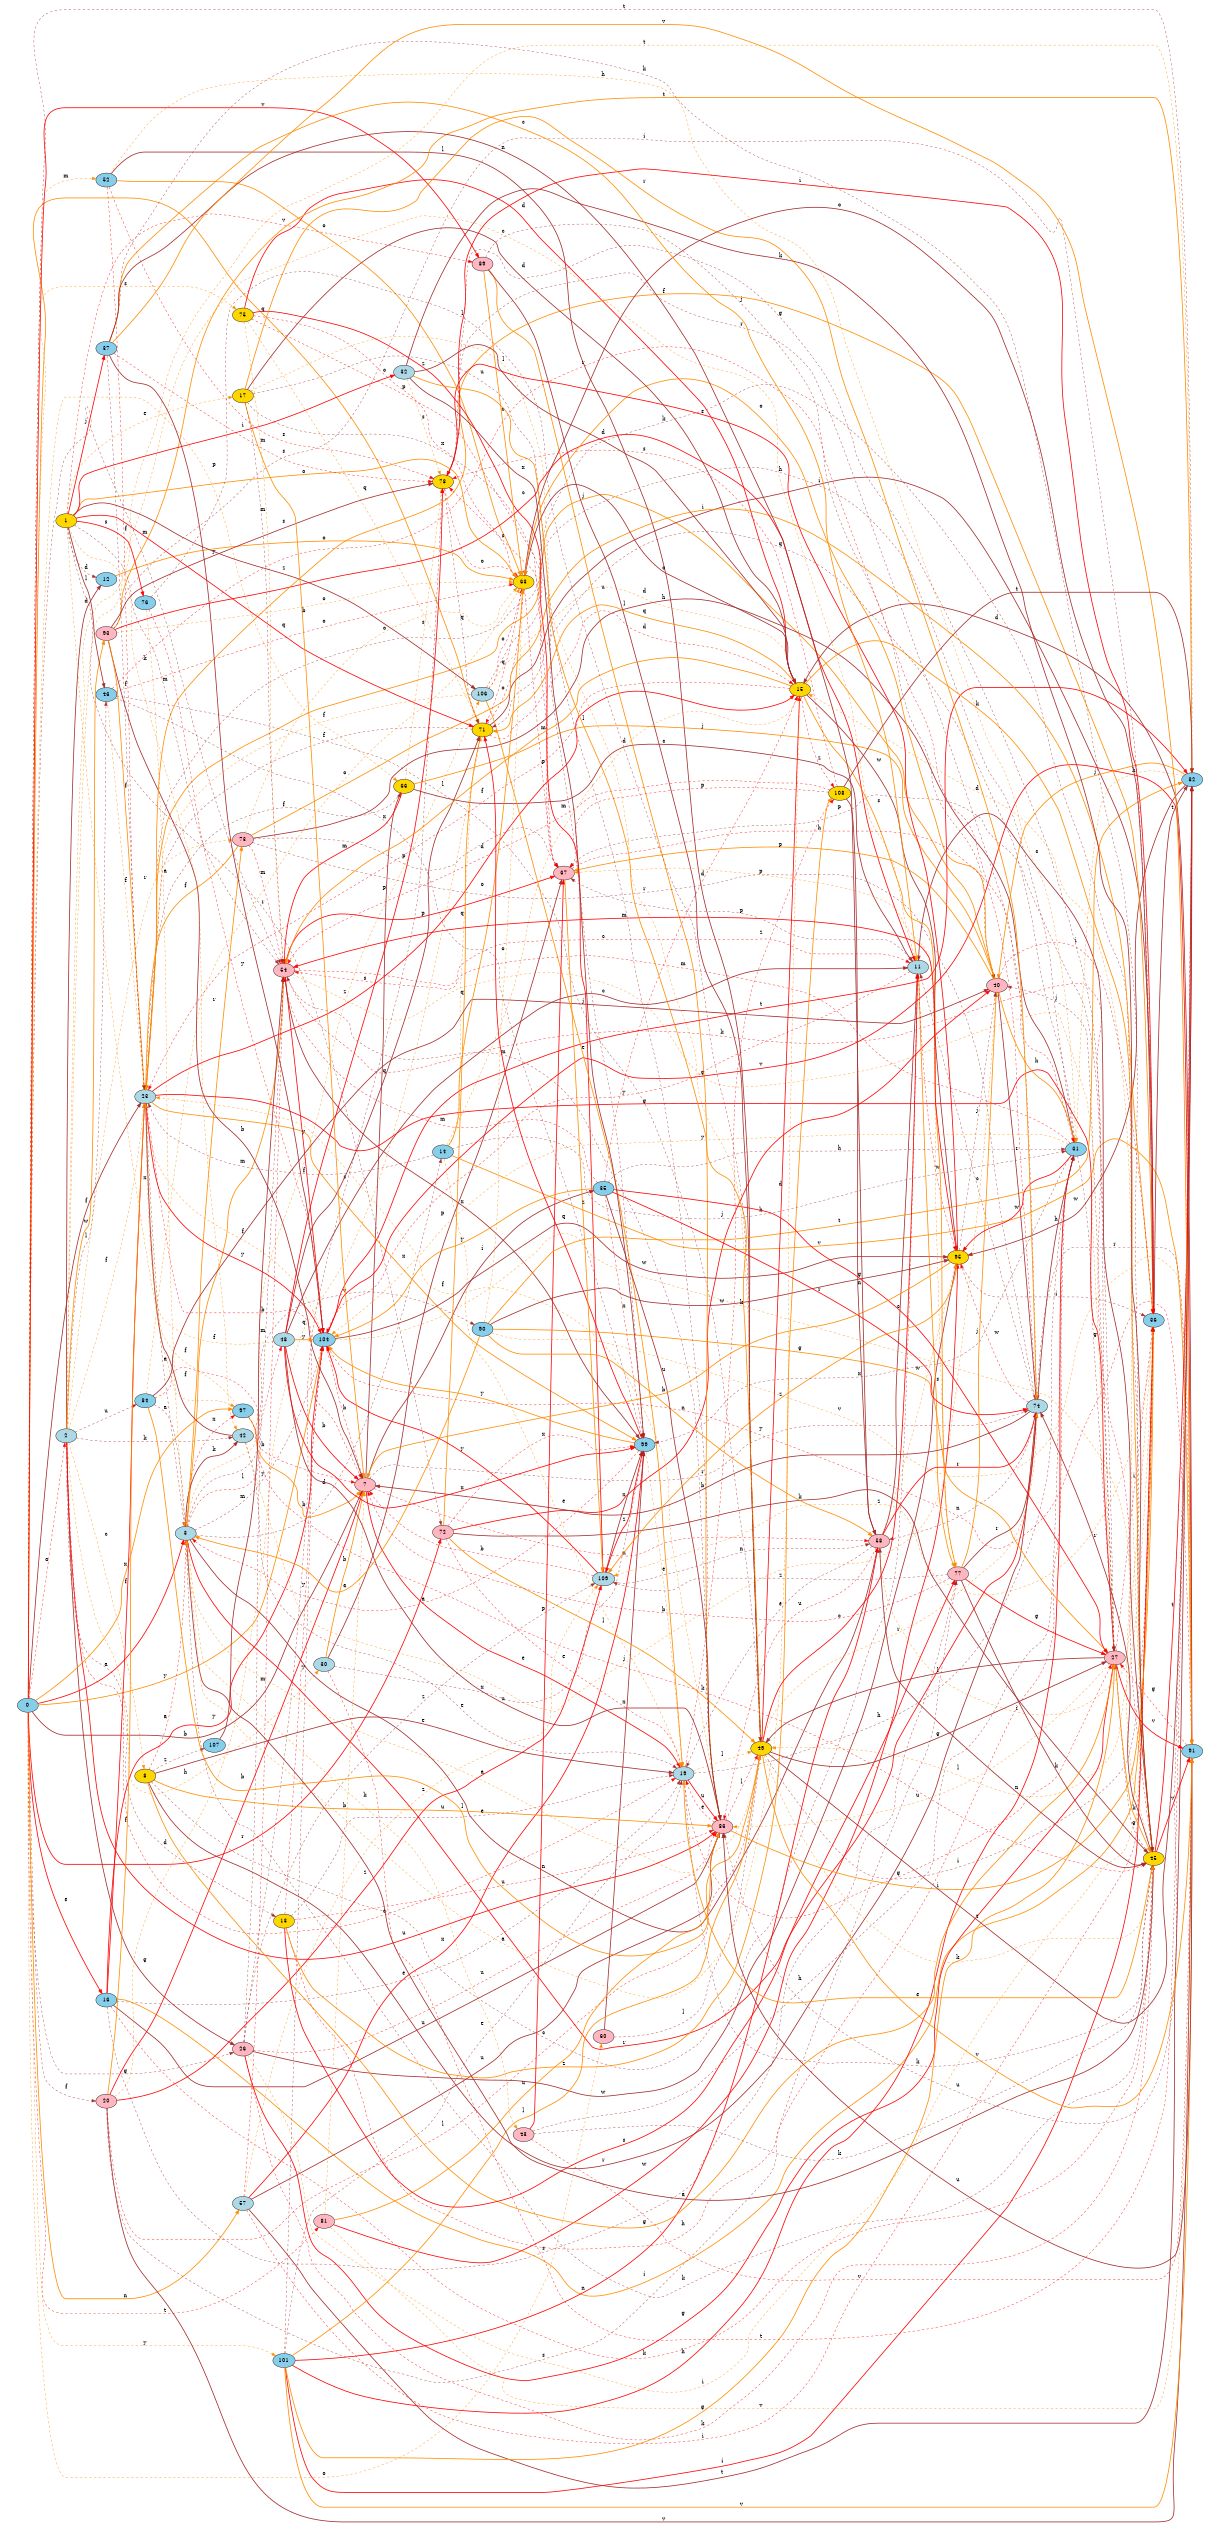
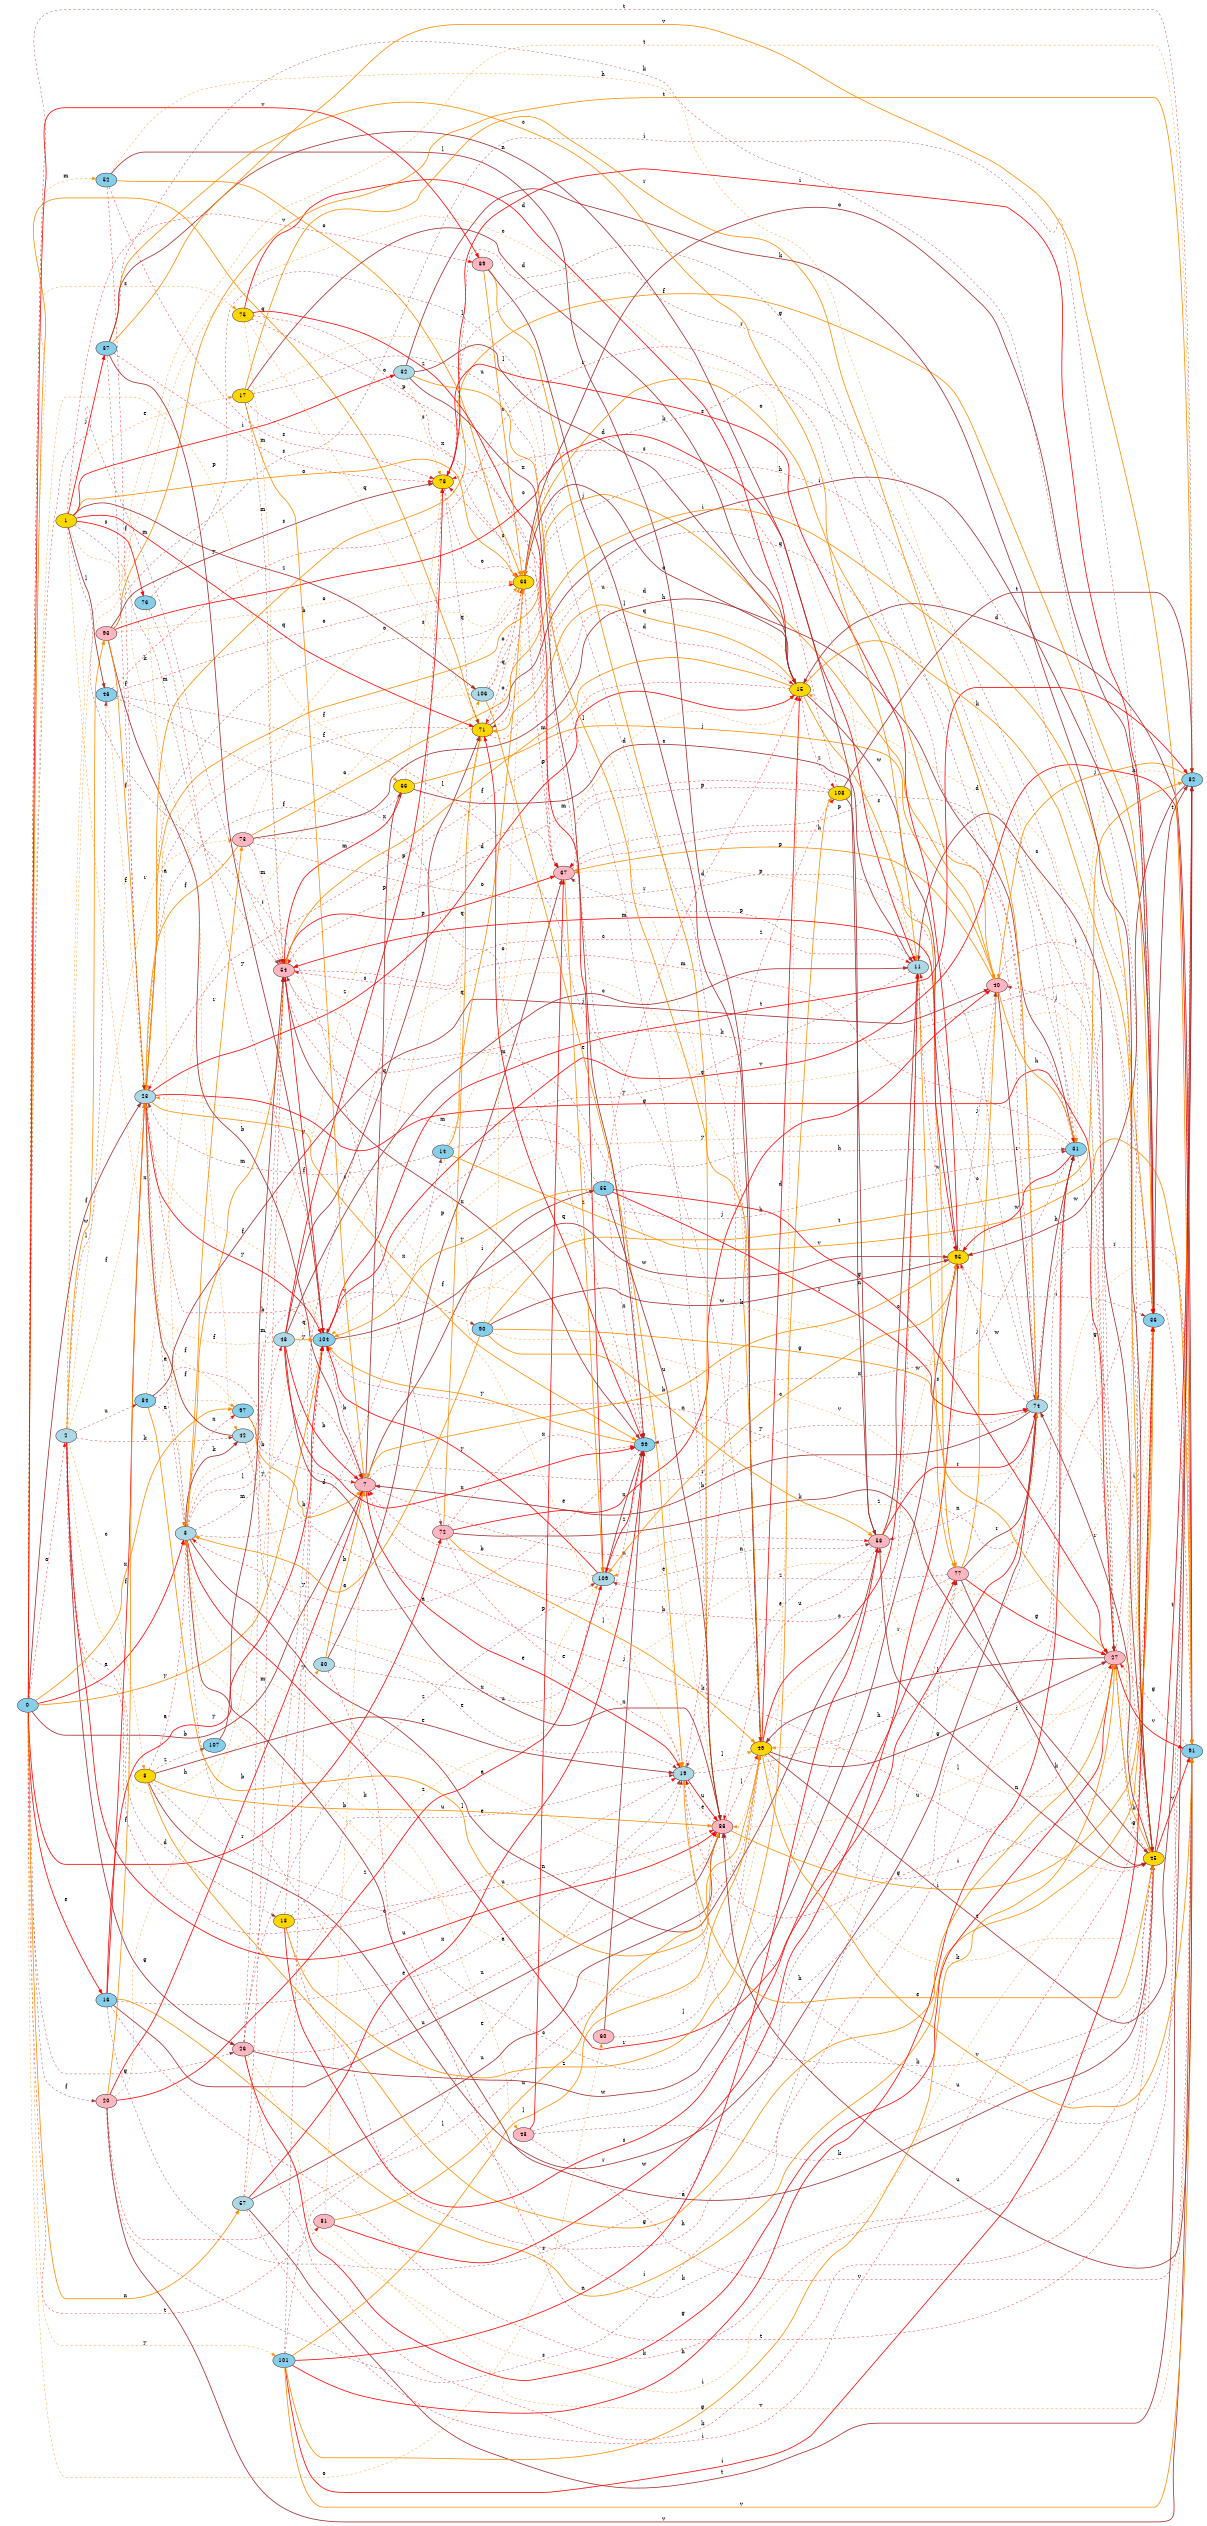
(832, 496) -> none
(106, 579) -> none
(781, 1394) -> (781, 1394)
